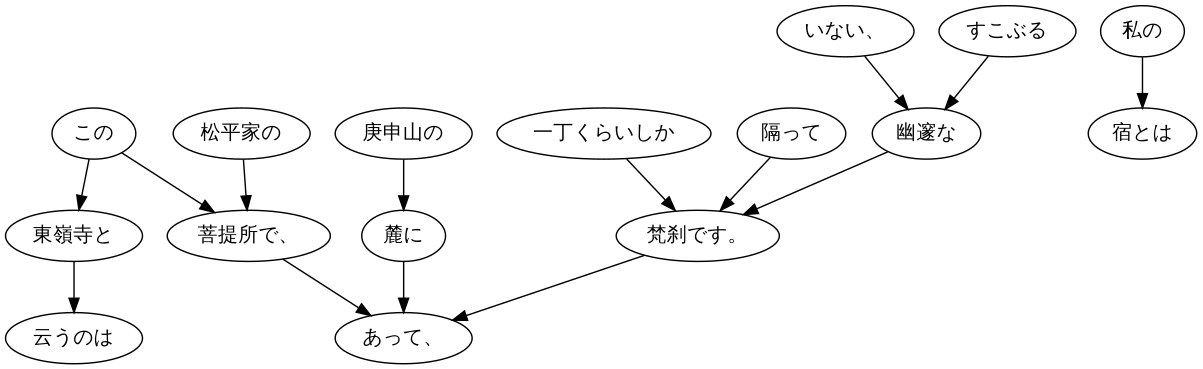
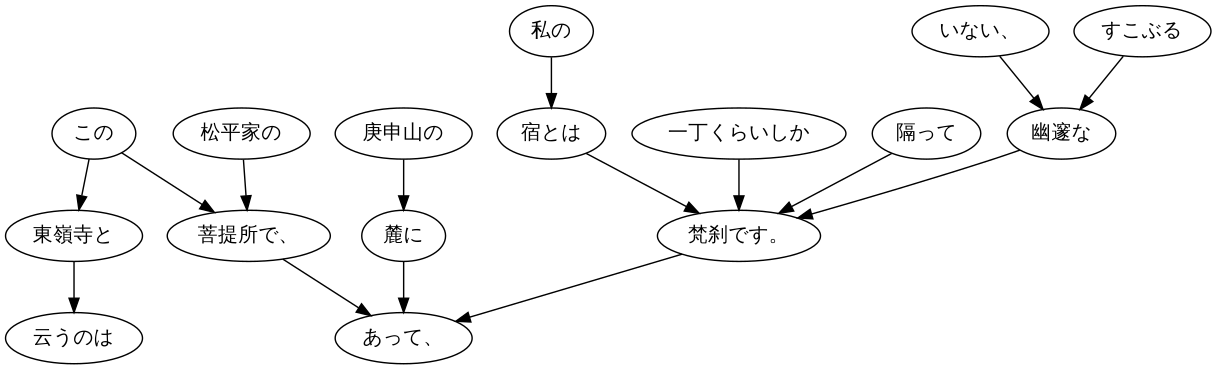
none -> (636, 180)
